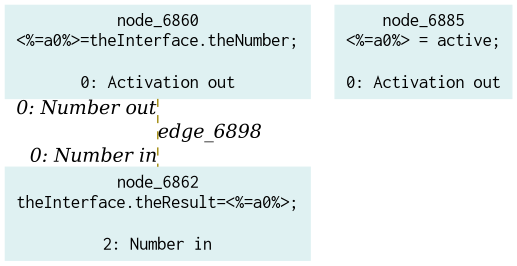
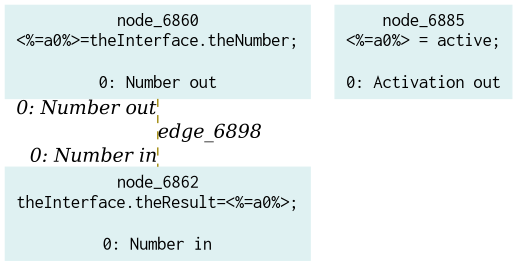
(158, 52) -> (158, 52)
(158, 214) -> (158, 214)
